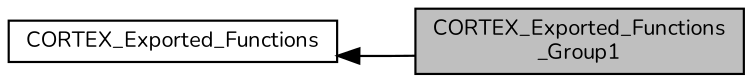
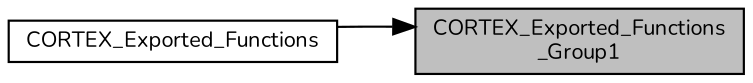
(387, 56) -> (365, 27)
